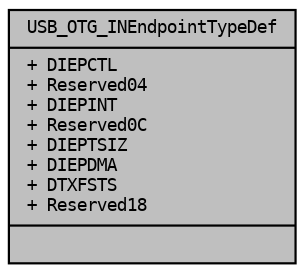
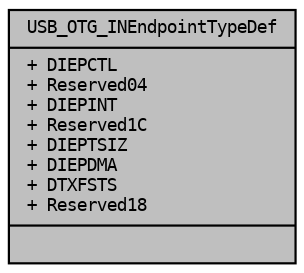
(88, 126) -> (88, 126)
